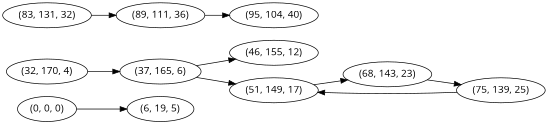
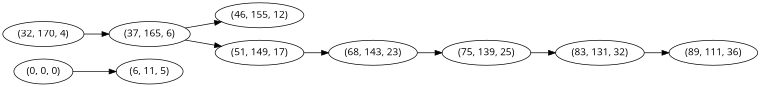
(274, 15) -> none
(391, 94) -> (540, 53)
(160, 109) -> (150, 72)
